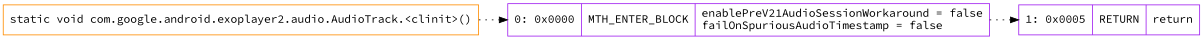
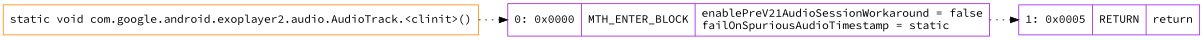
(822, 26) -> (826, 26)
